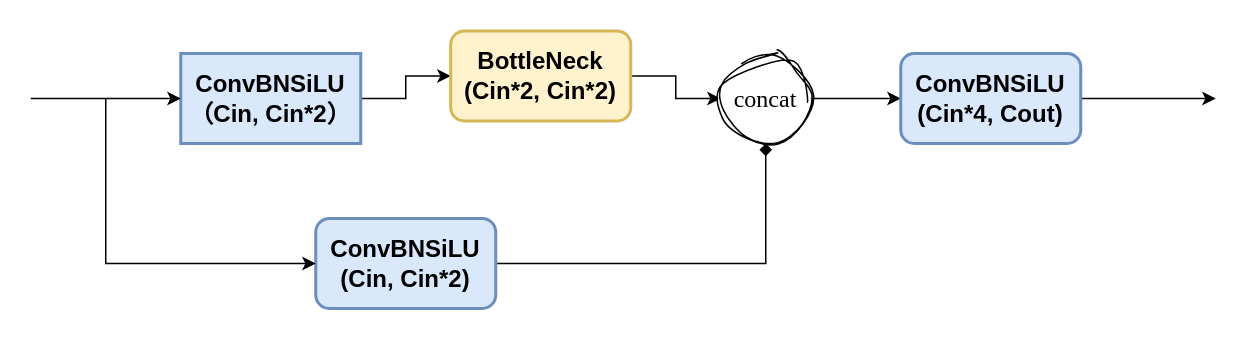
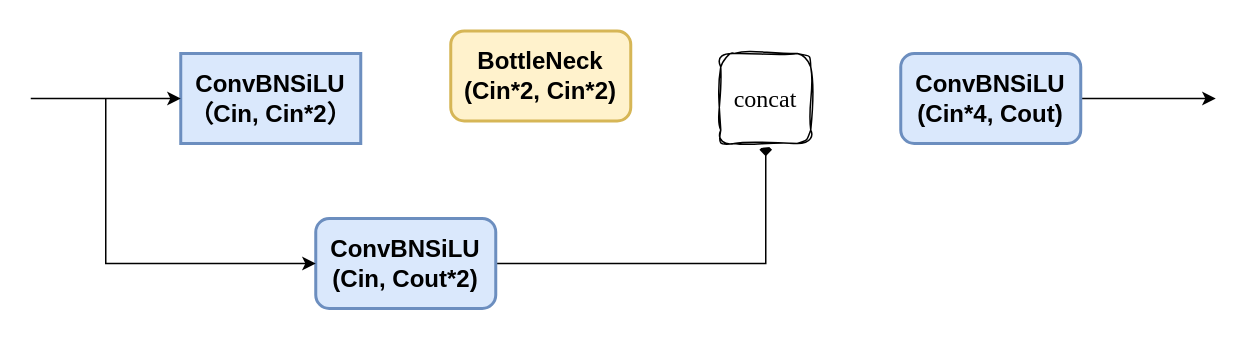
(676, 82) -> none
(406, 92) -> none
(766, 98) -> (766, 98)
(853, 98) -> none
(406, 263) -> (406, 263)
